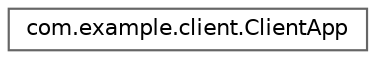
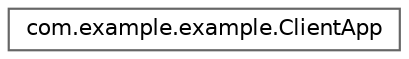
(188, 29) -> (204, 29)
